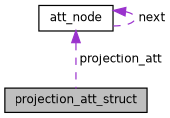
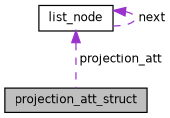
(76, 18) -> (76, 18)
